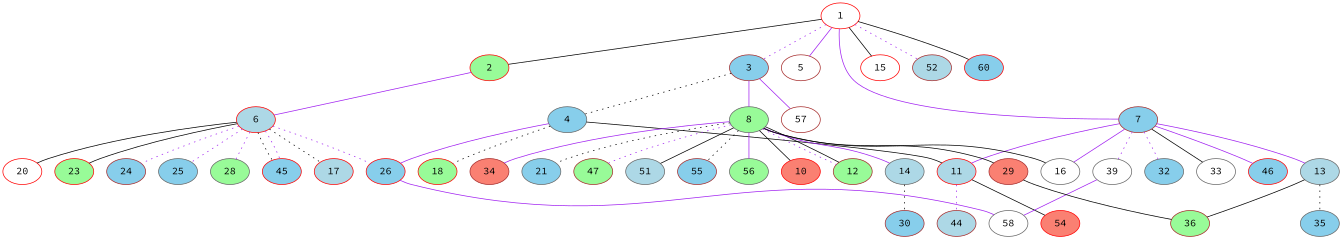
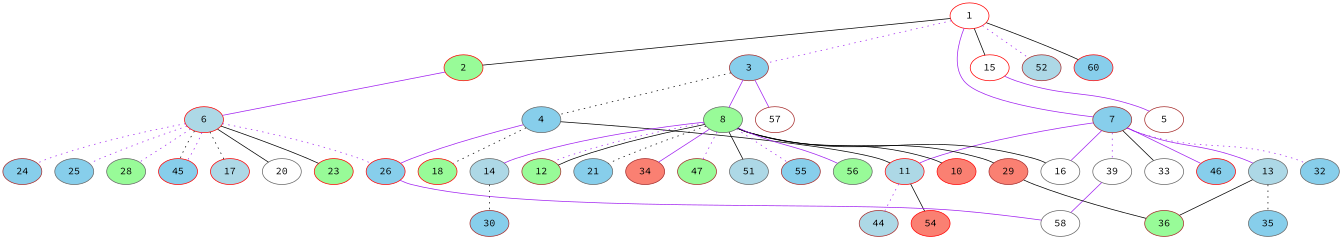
(821, 42) -> (1077, 94)
(723, 146) -> (762, 146)
(22, 172) -> (282, 172)
